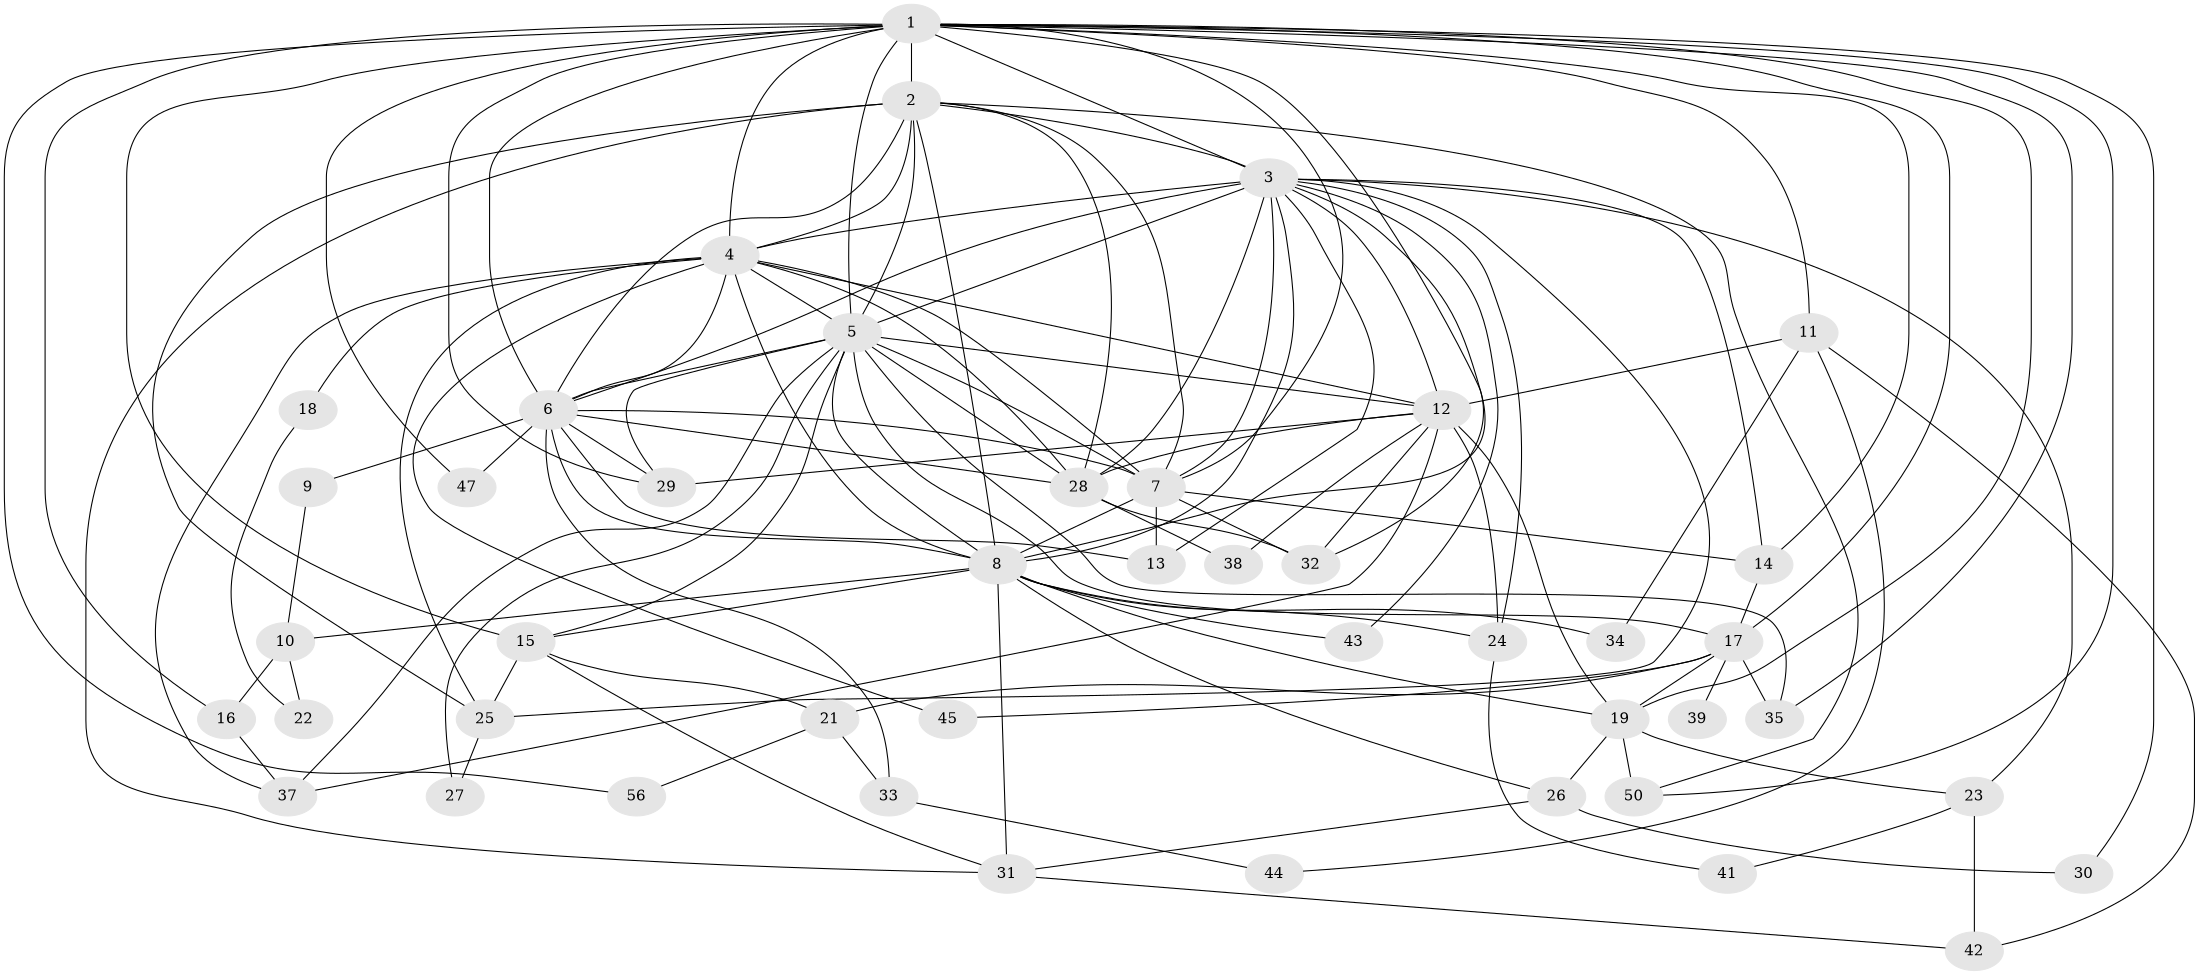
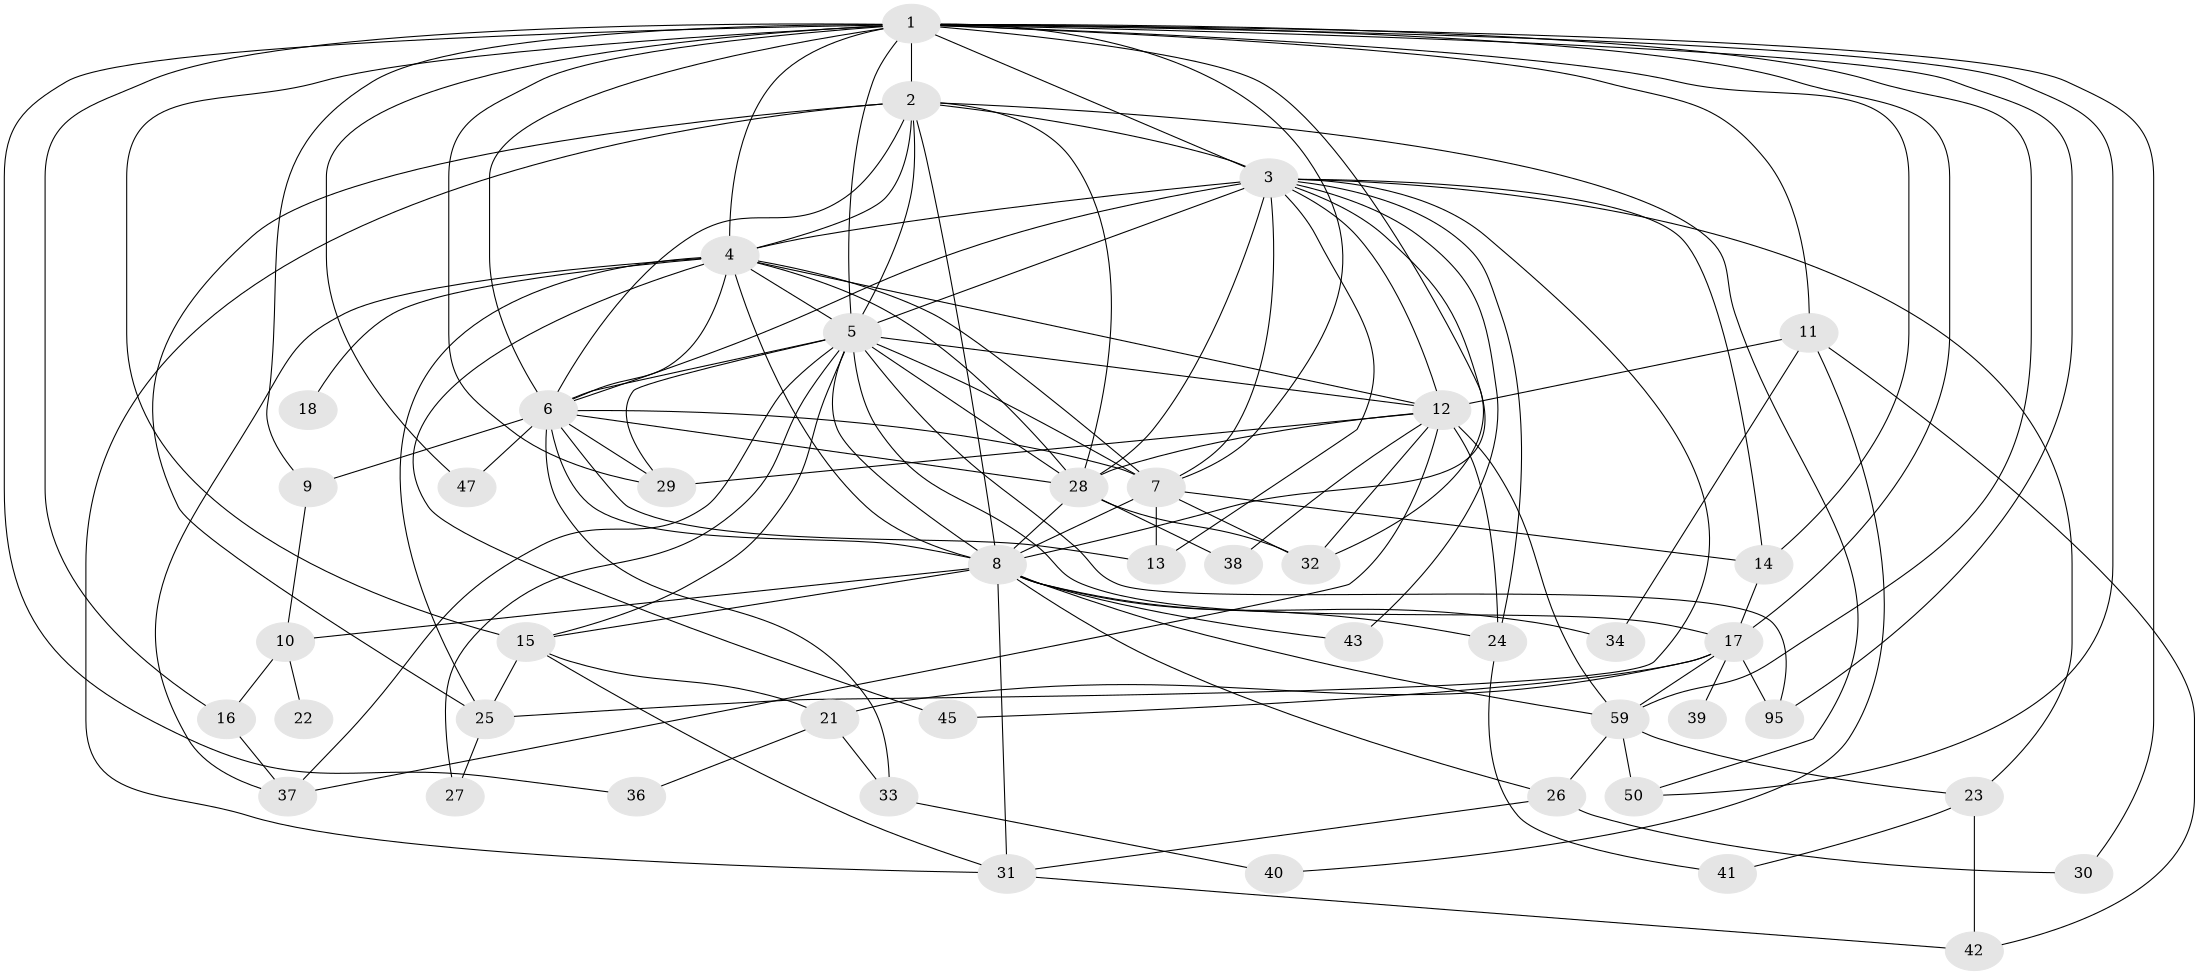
none -> (369, 84)
(1141, 213) -> none
(1243, 458) -> (1038, 526)
(234, 568) -> none
(1620, 719) -> (1620, 719)
(1775, 719) -> (1775, 719)
(637, 797) -> (637, 797)
(1274, 874) -> (1274, 874)
